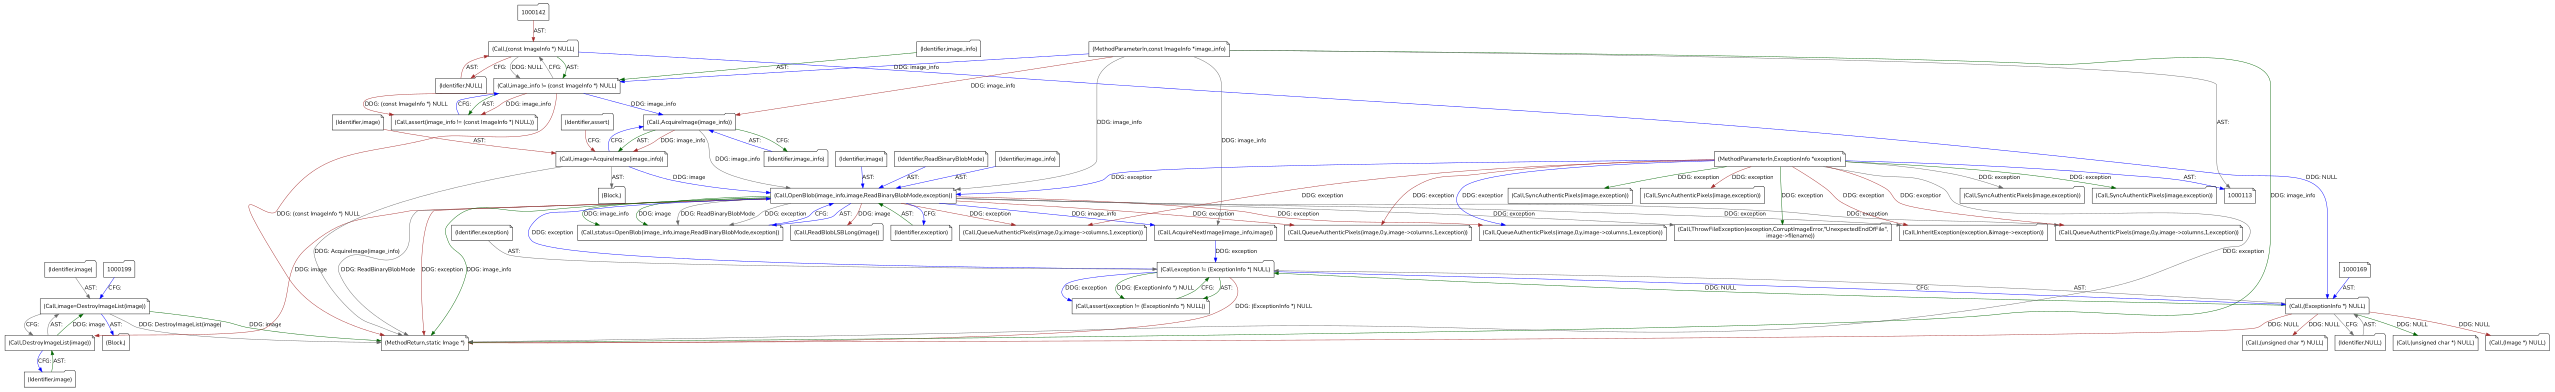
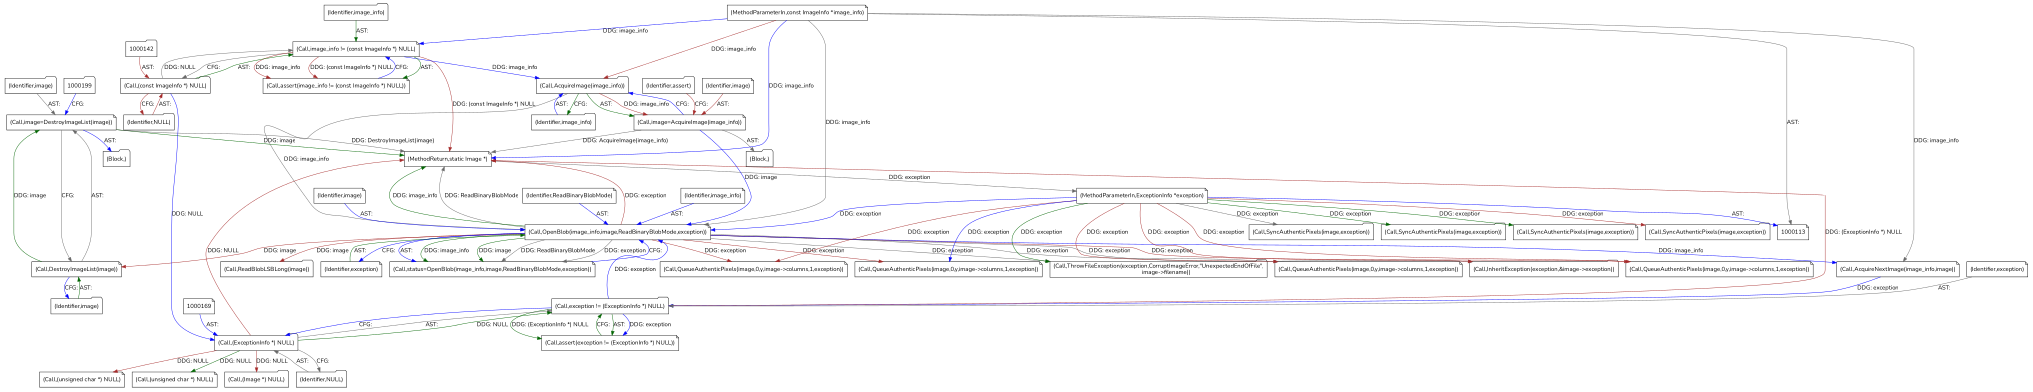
(1996, 314) -> (695, 151)
(1648, 332) -> (782, 174)
